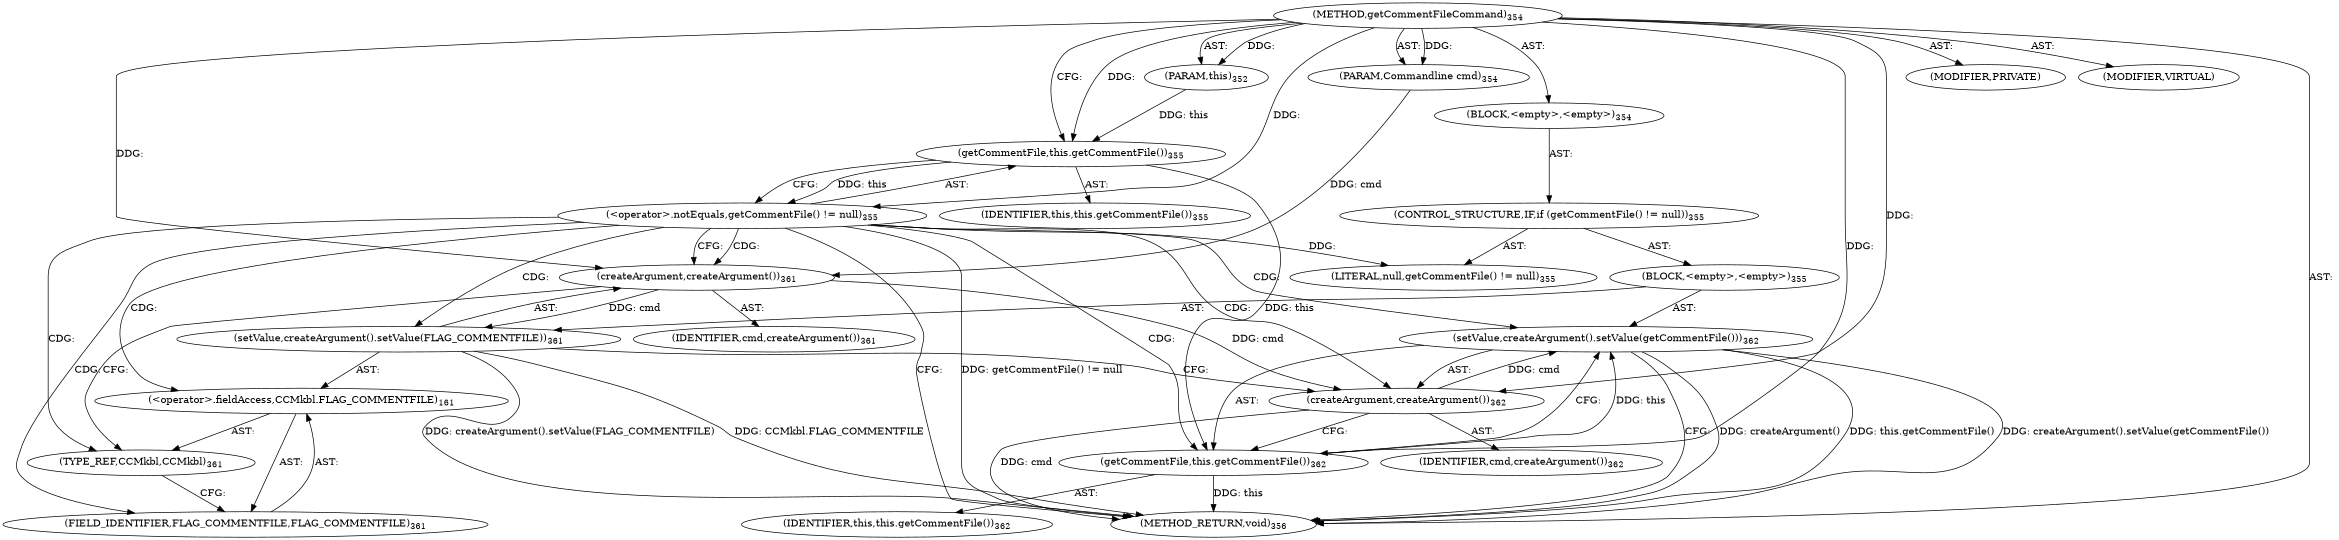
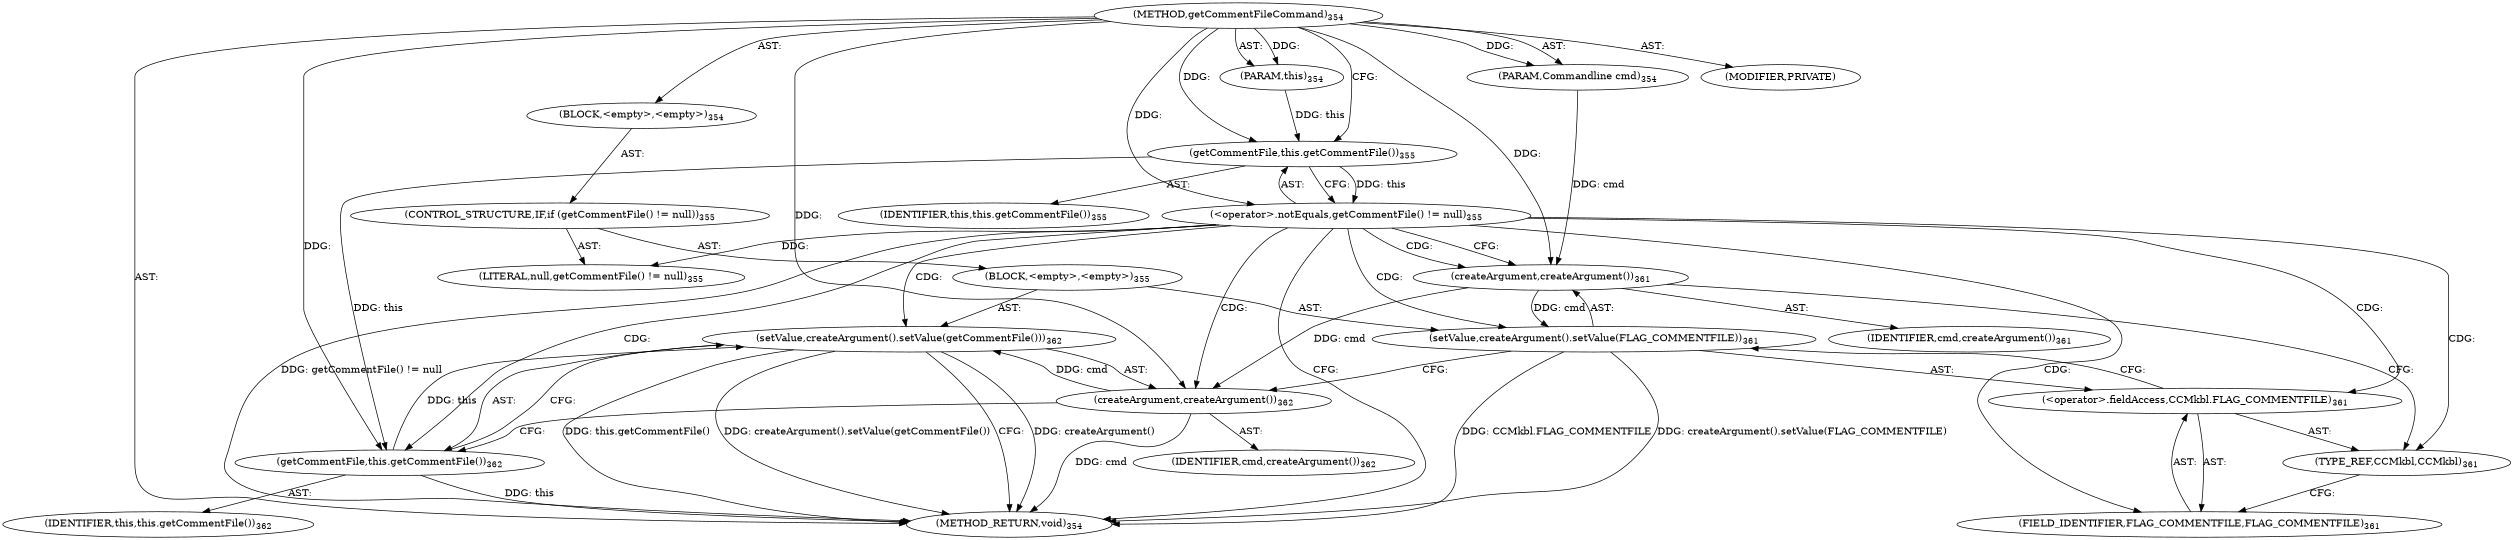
(1240, 76) -> (1315, 76)
(2159, 77) -> none
none -> (1963, 354)
(447, 400) -> (2340, 400)
(1279, 523) -> (1075, 523)
